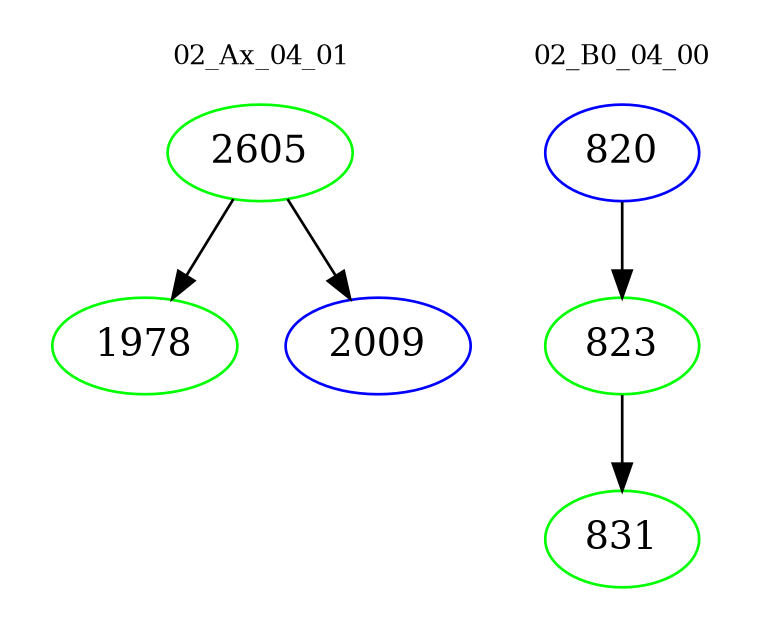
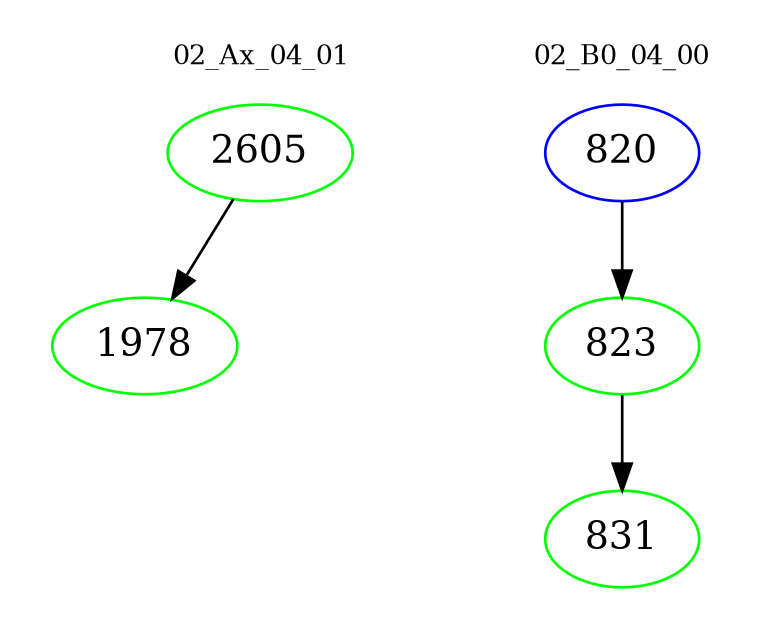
(378, 346) -> none
